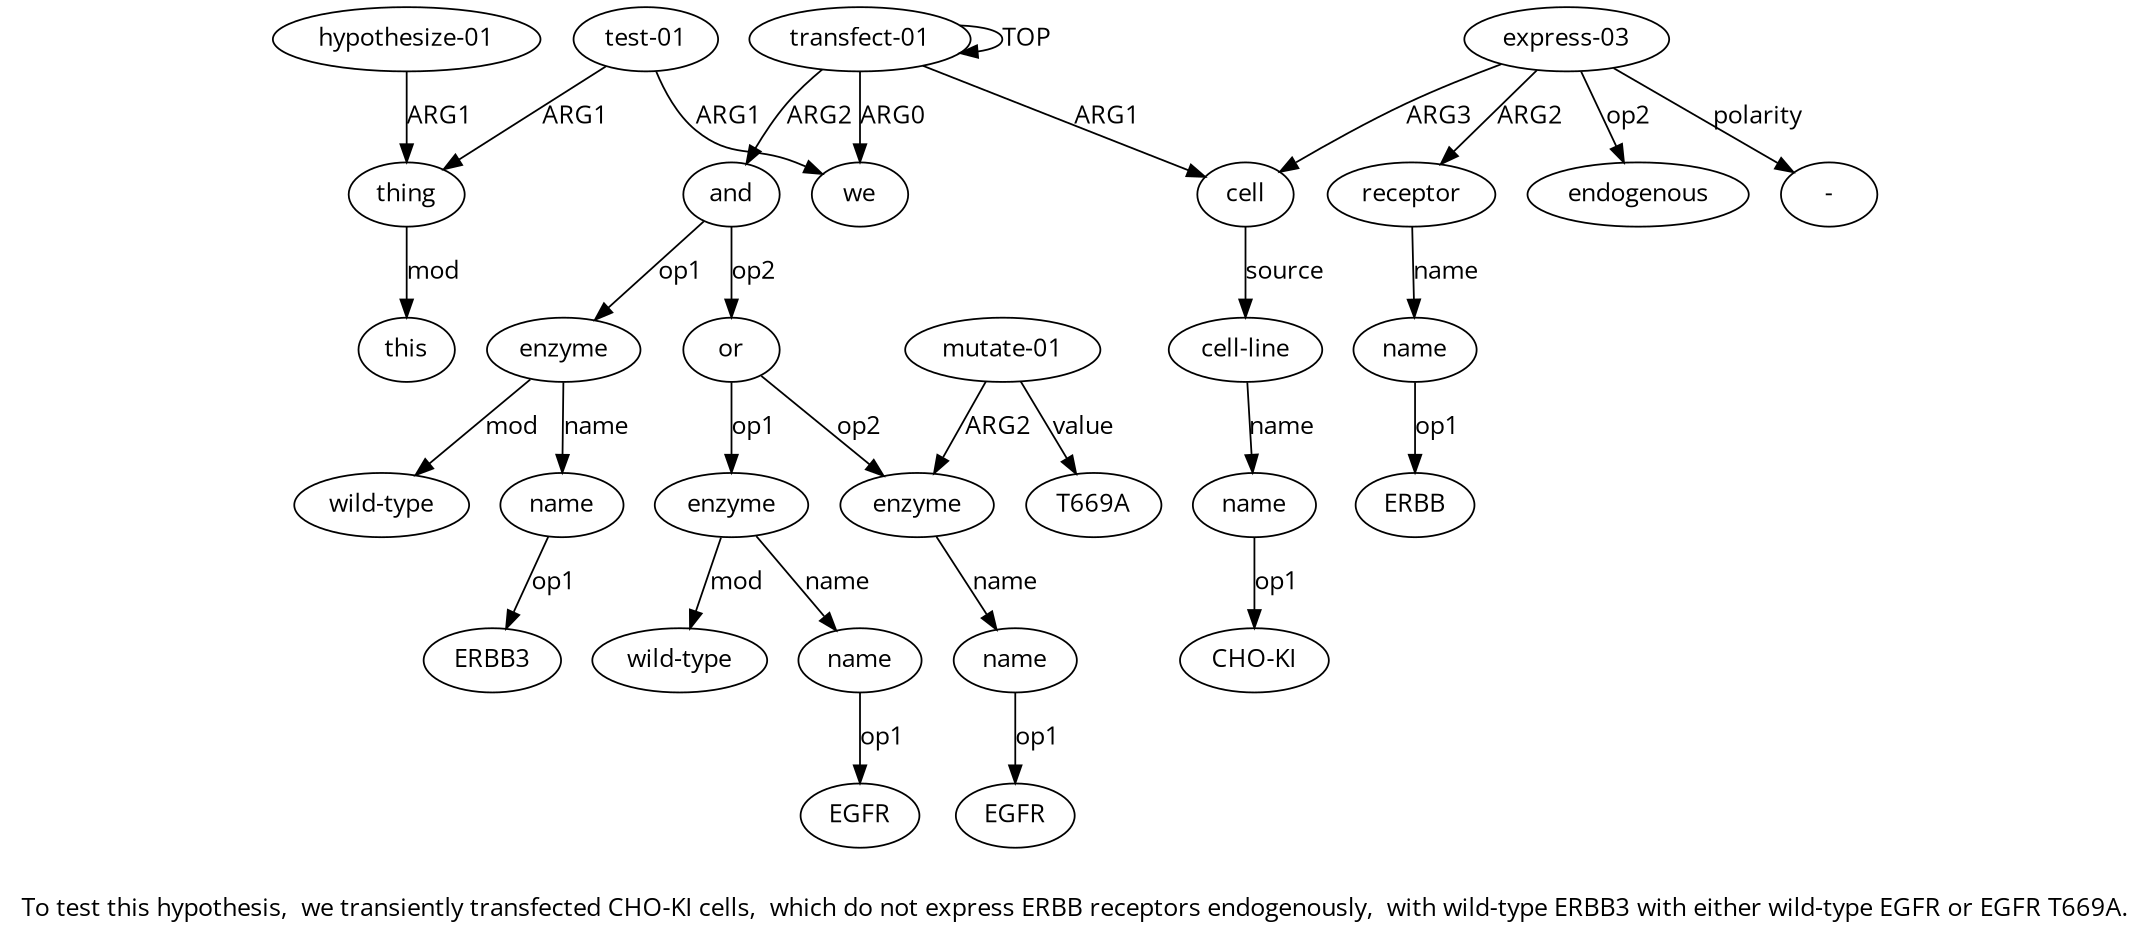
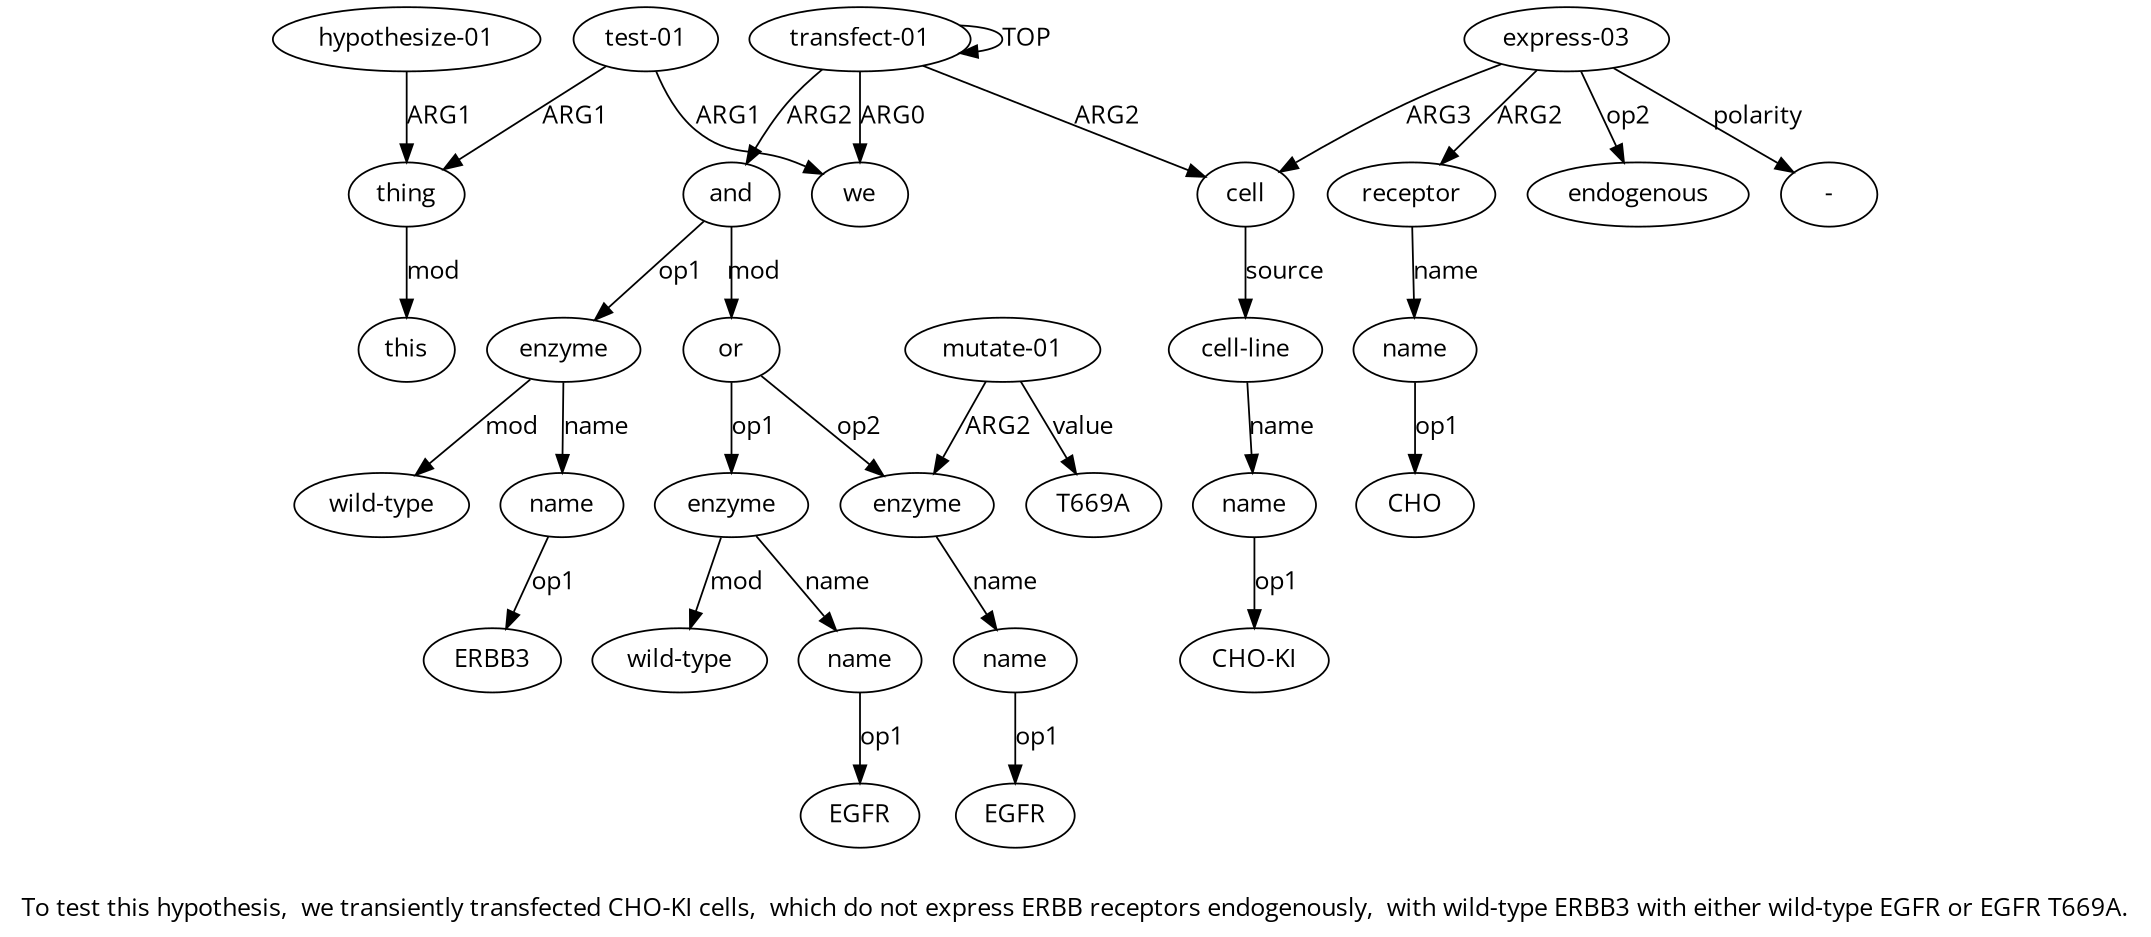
(1107, 117) -> (1107, 117)
(754, 272) -> (754, 272)
(1415, 505) -> (1415, 505)
